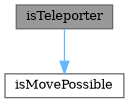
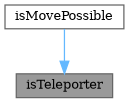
(64, 45) -> (64, 45)
